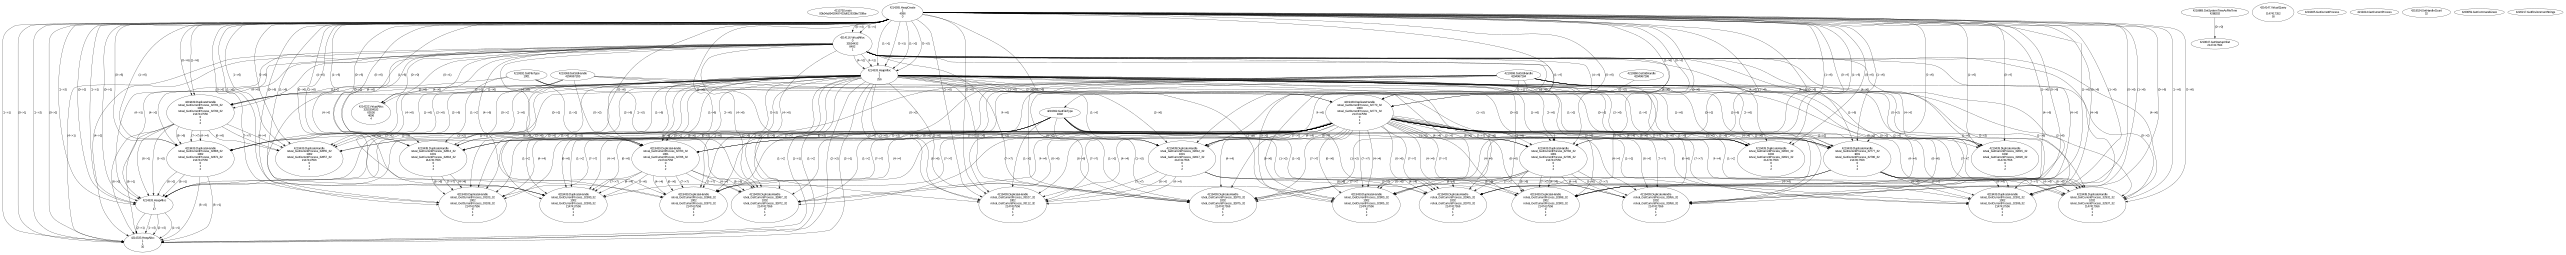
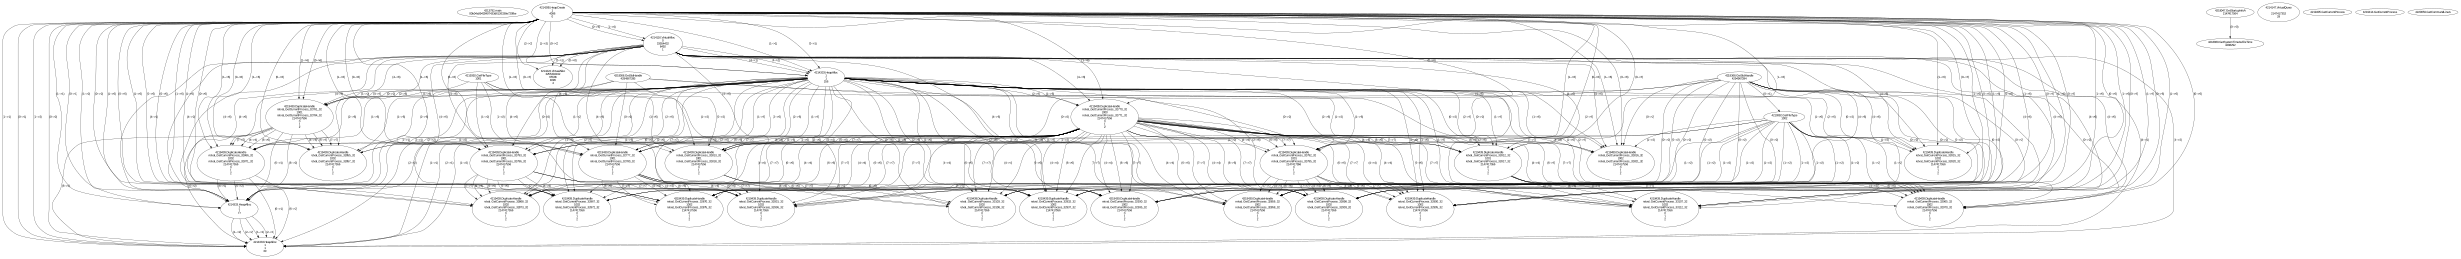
(2426, 12) -> none
(2535, 12) -> none
(2215, 27) -> (2230, 27)
(1642, 75) -> none
(473, 88) -> (518, 45)
